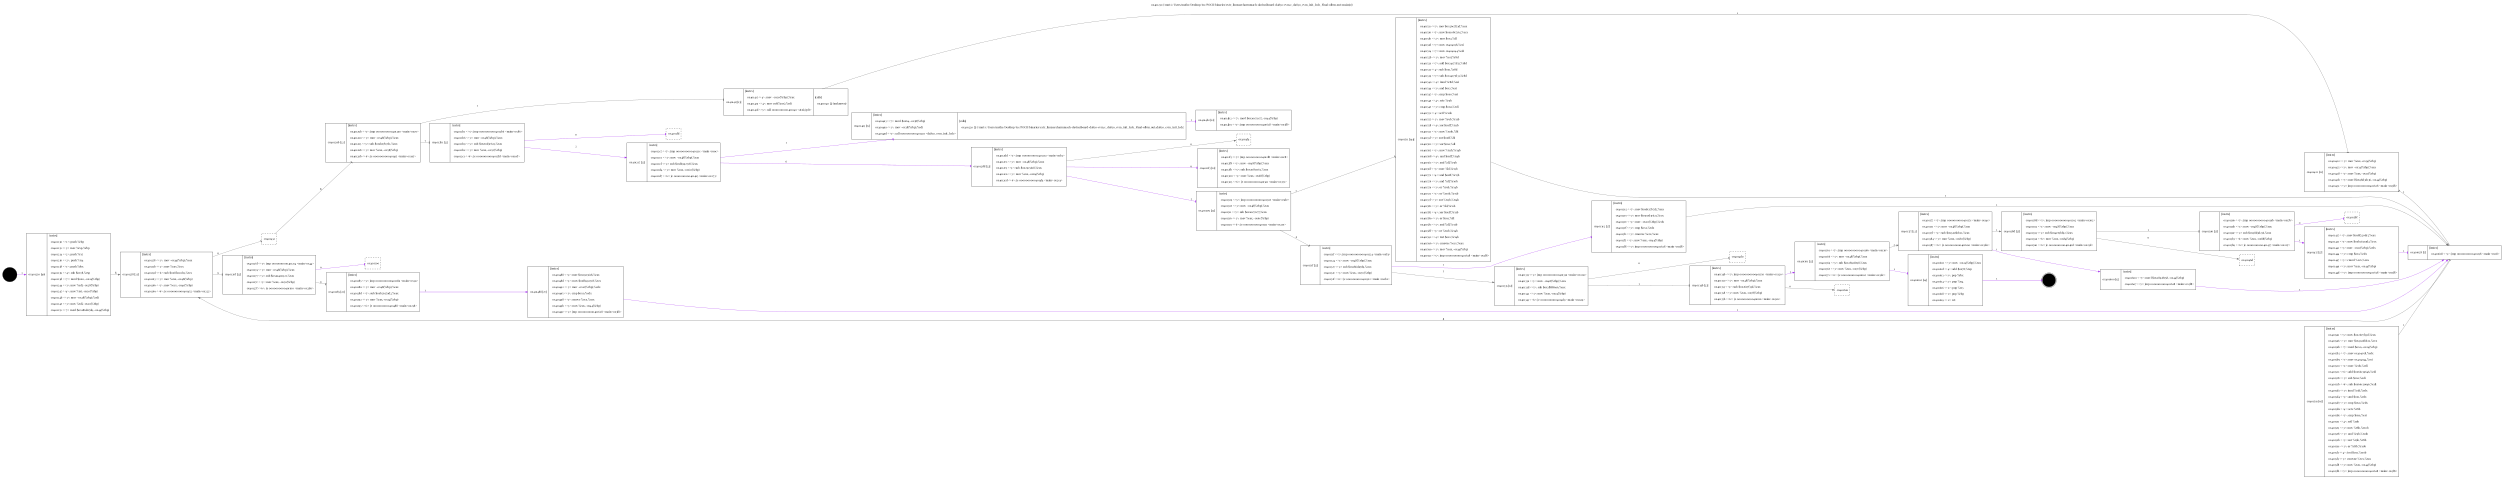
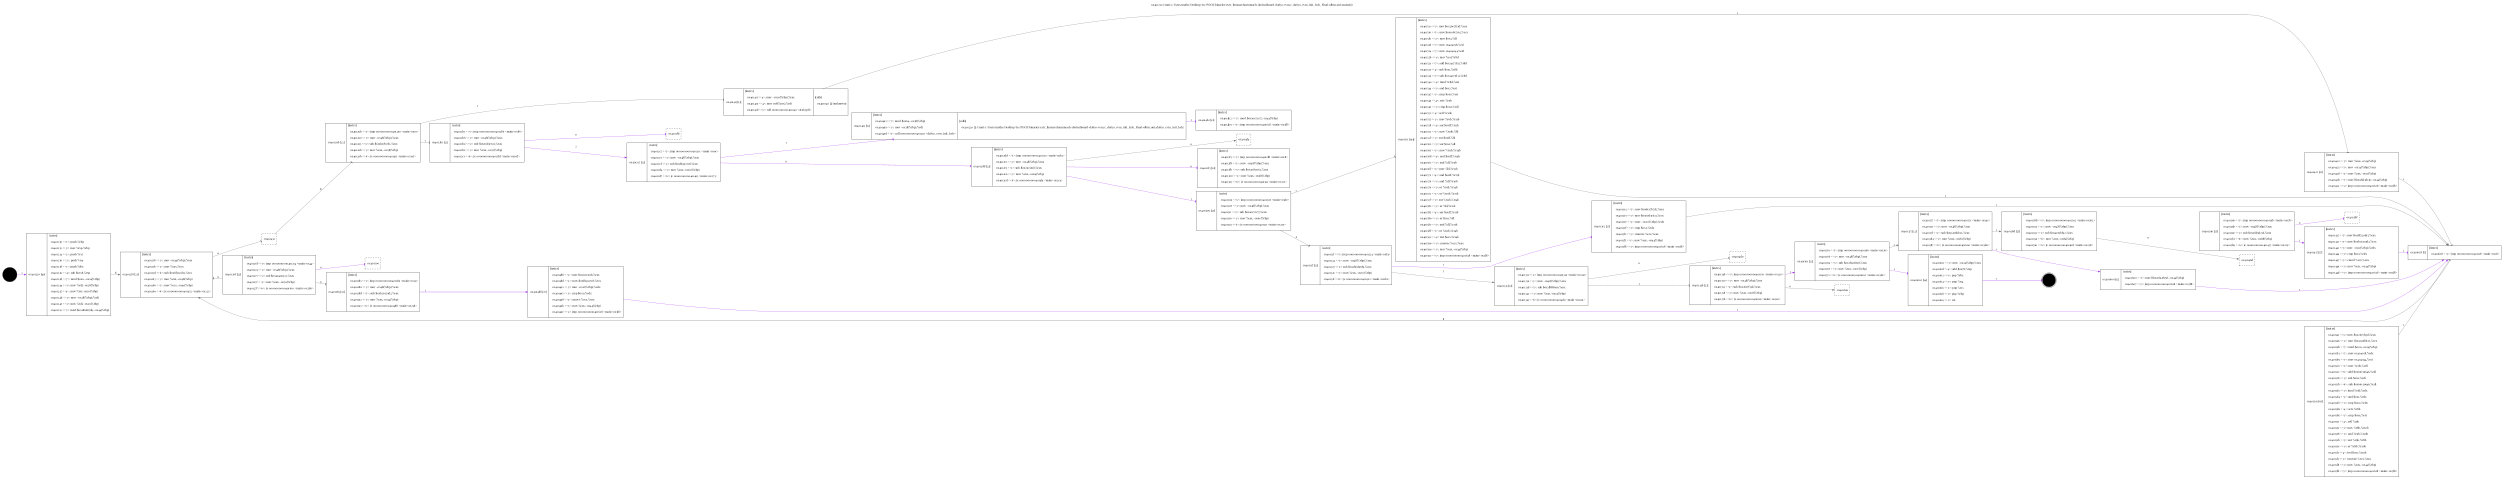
(2427, 216) -> (2430, 207)
(2148, 231) -> none
(217, 275) -> (218, 278)
